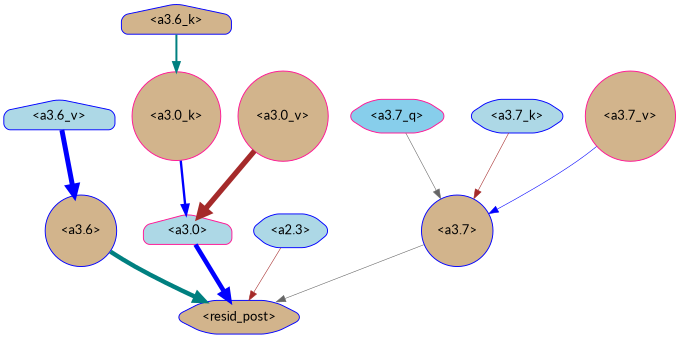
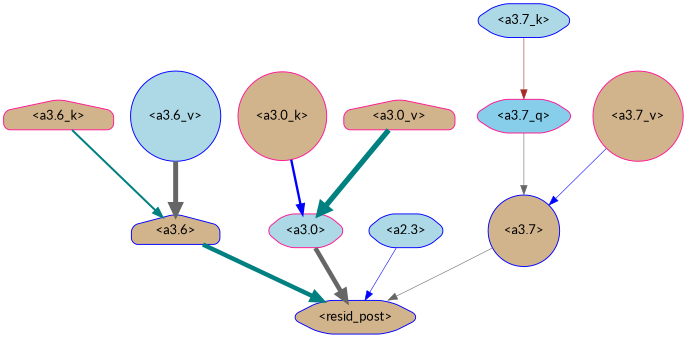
(176, 21) -> (59, 116)
(176, 48) -> (114, 170)
(59, 116) -> (176, 116)
(283, 116) -> (399, 116)
(67, 158) -> (176, 183)
(494, 162) -> (524, 64)
(230, 180) -> (357, 168)
(81, 231) -> (176, 231)
(188, 231) -> (306, 231)
(210, 268) -> (328, 270)
(267, 270) -> (383, 270)
